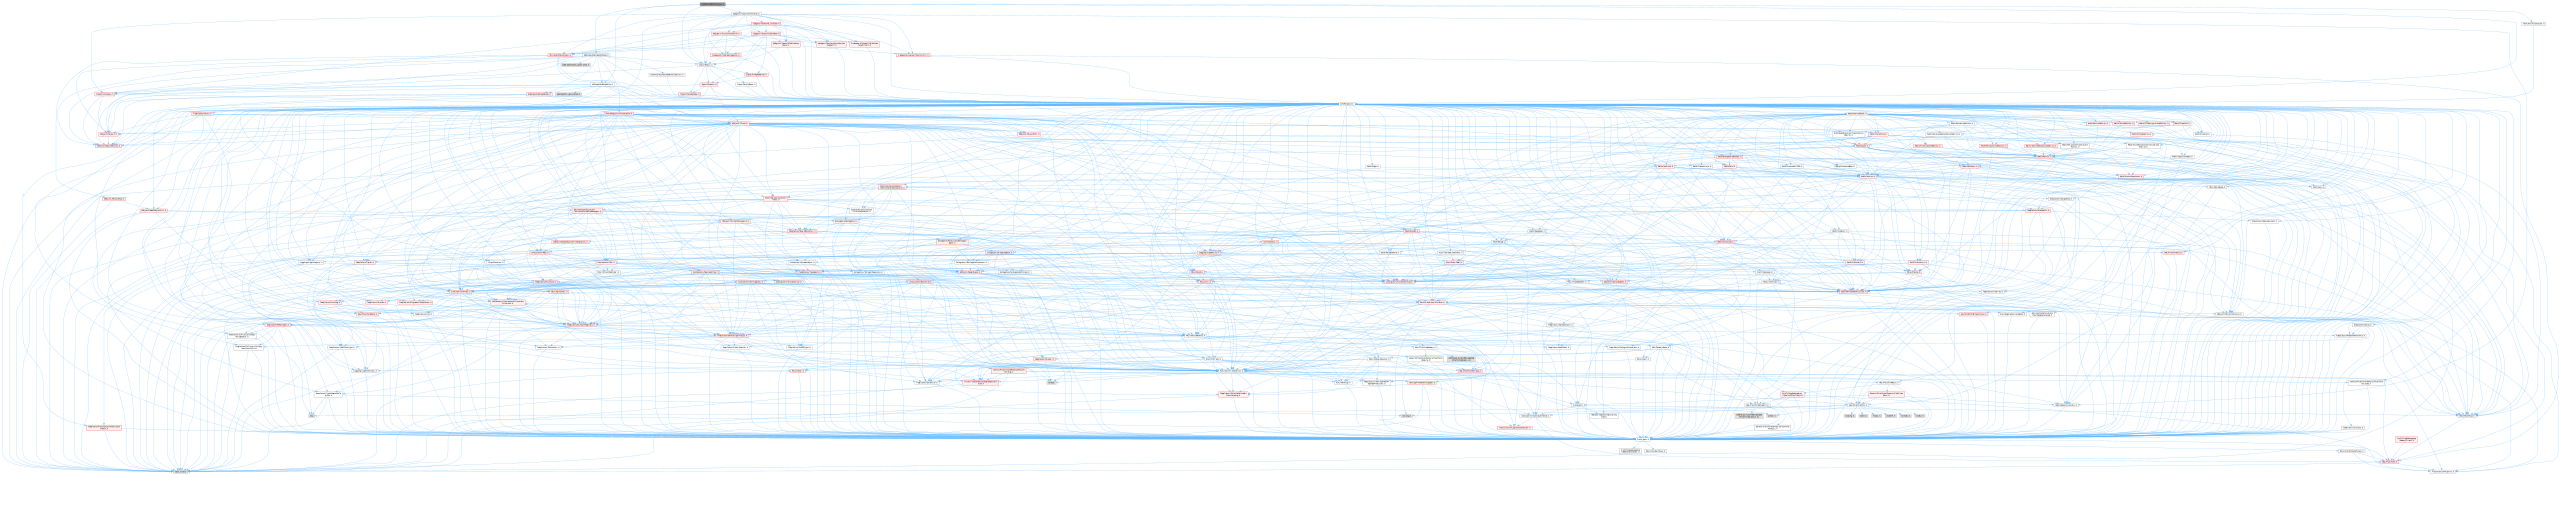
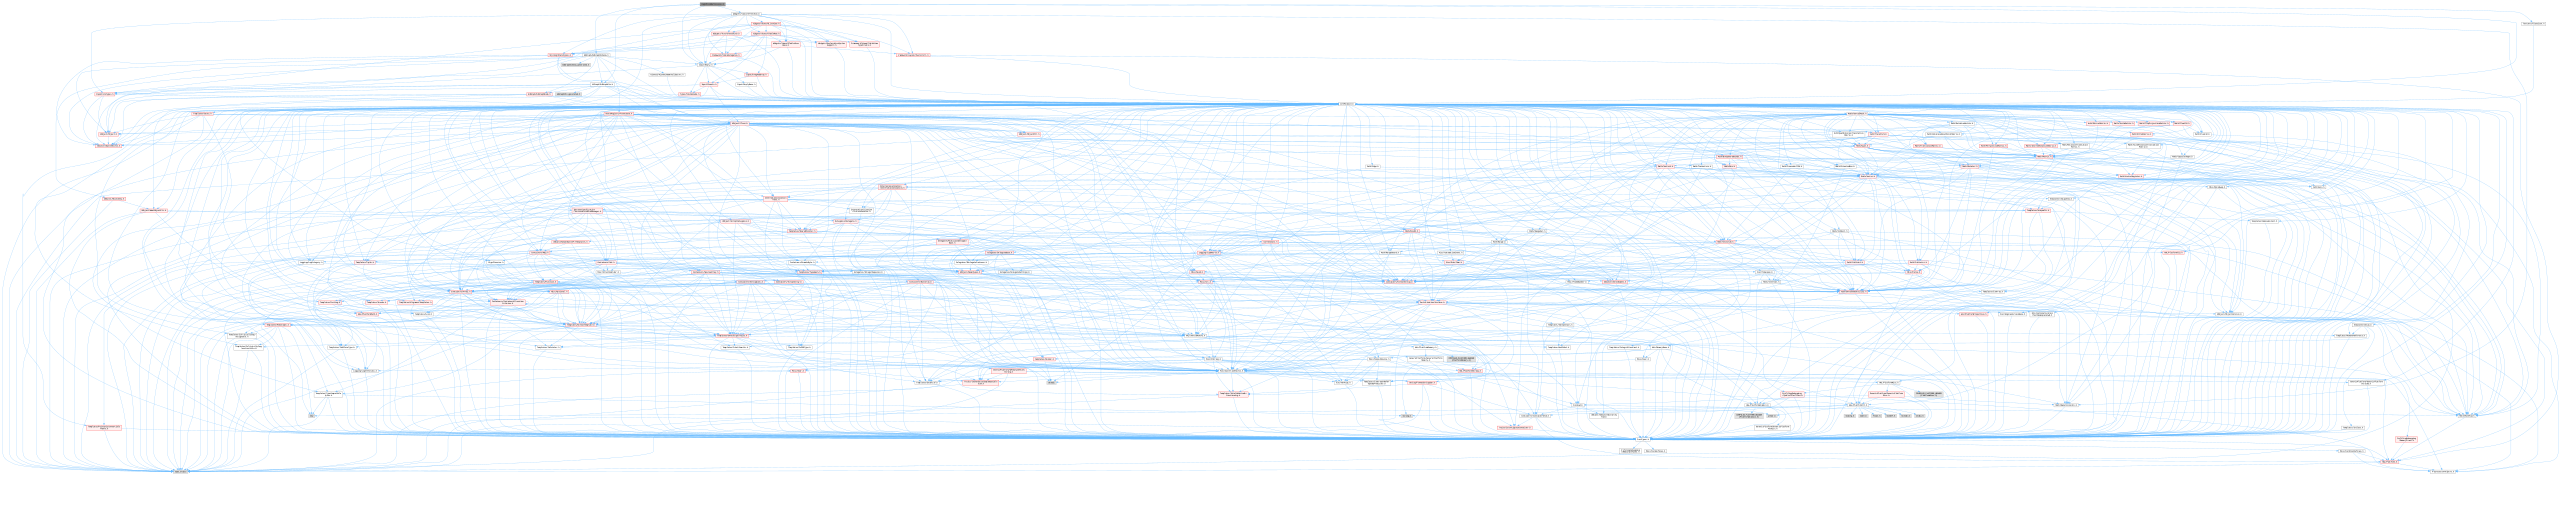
(1466, 342) -> (1832, 348)
none -> (1929, 394)
